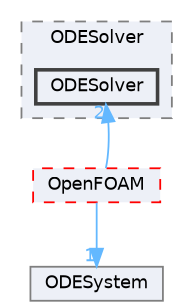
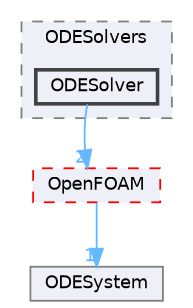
(97, 38) -> (97, 38)
(109, 145) -> (85, 129)
